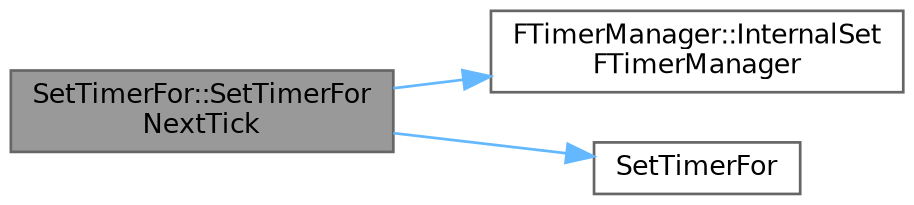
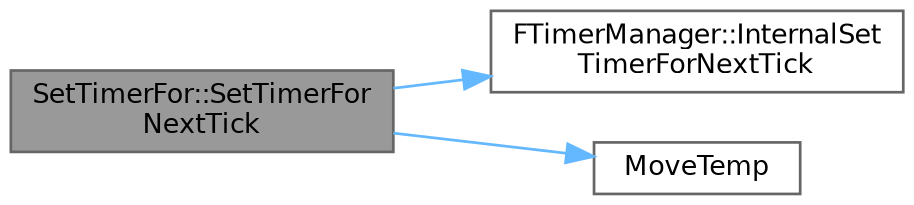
(697, 52) -> (697, 52)
(697, 168) -> (697, 168)
